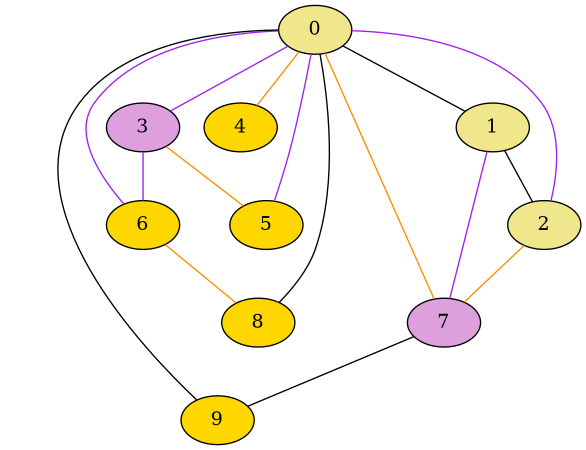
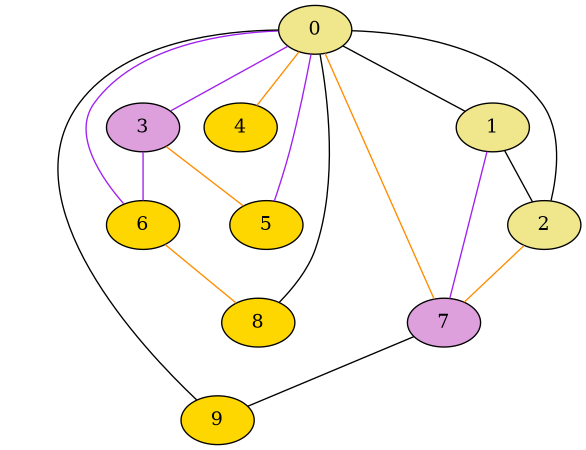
(501, 67) -> (501, 67)
